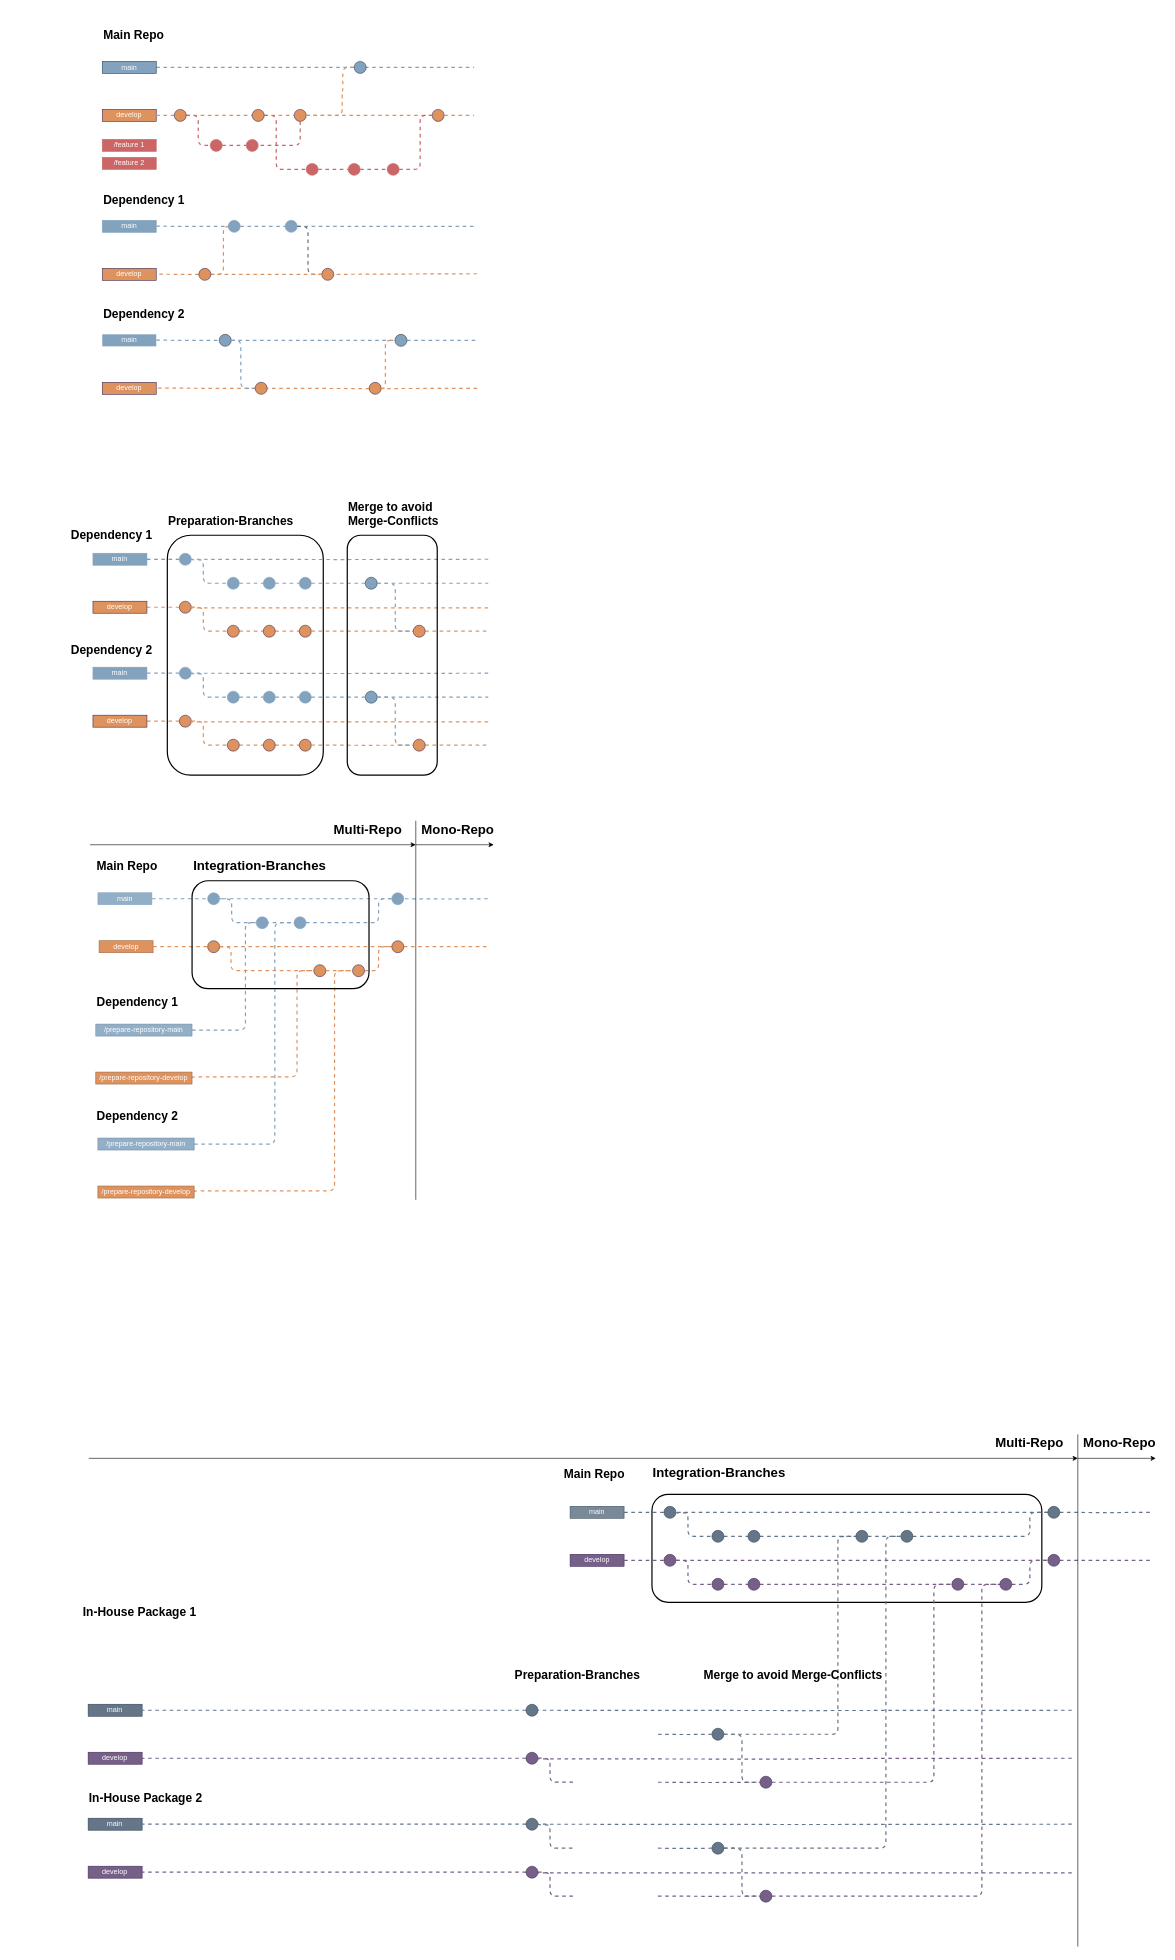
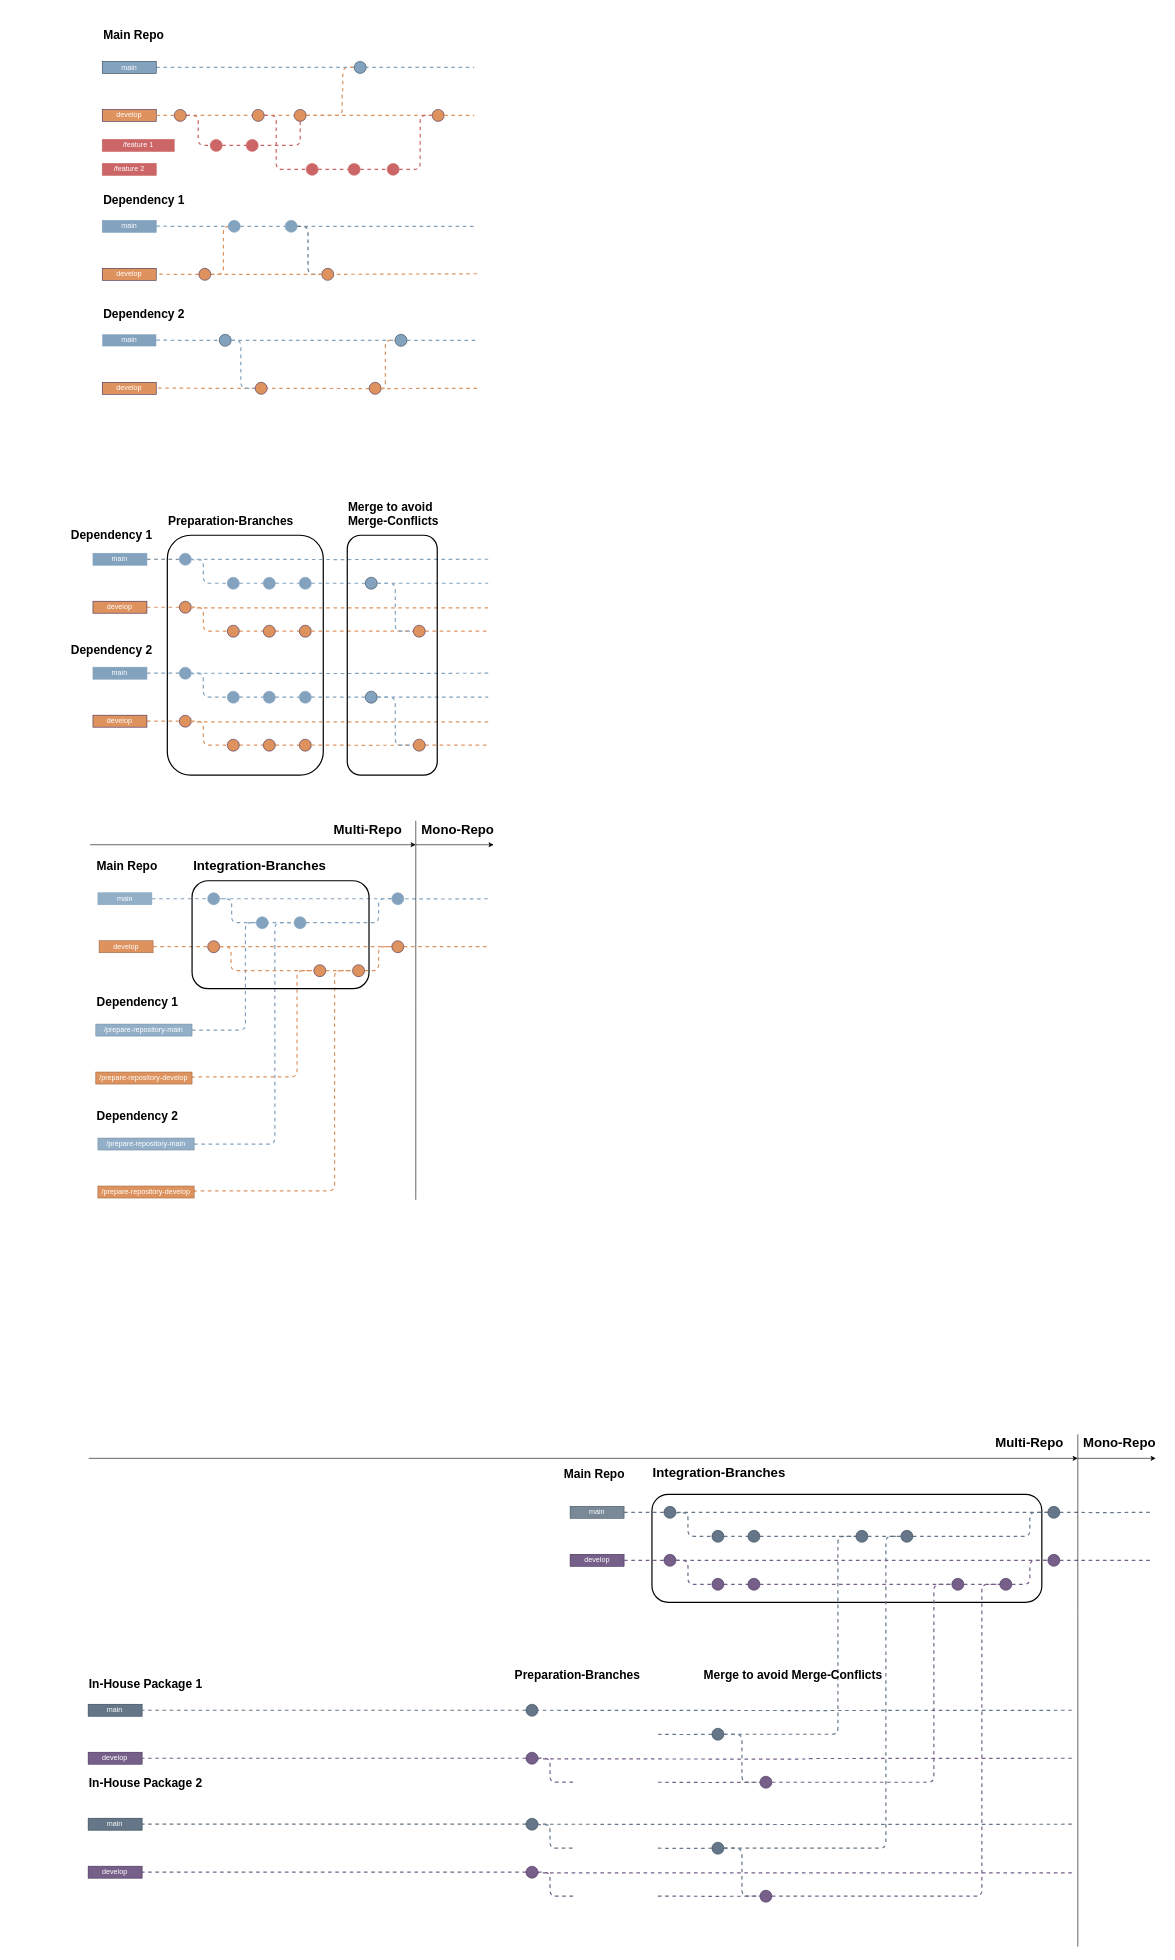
(129, 145) -> (138, 145)
(129, 163) -> (129, 169)
(145, 1611) -> (151, 1683)
(148, 1797) -> (148, 1782)
